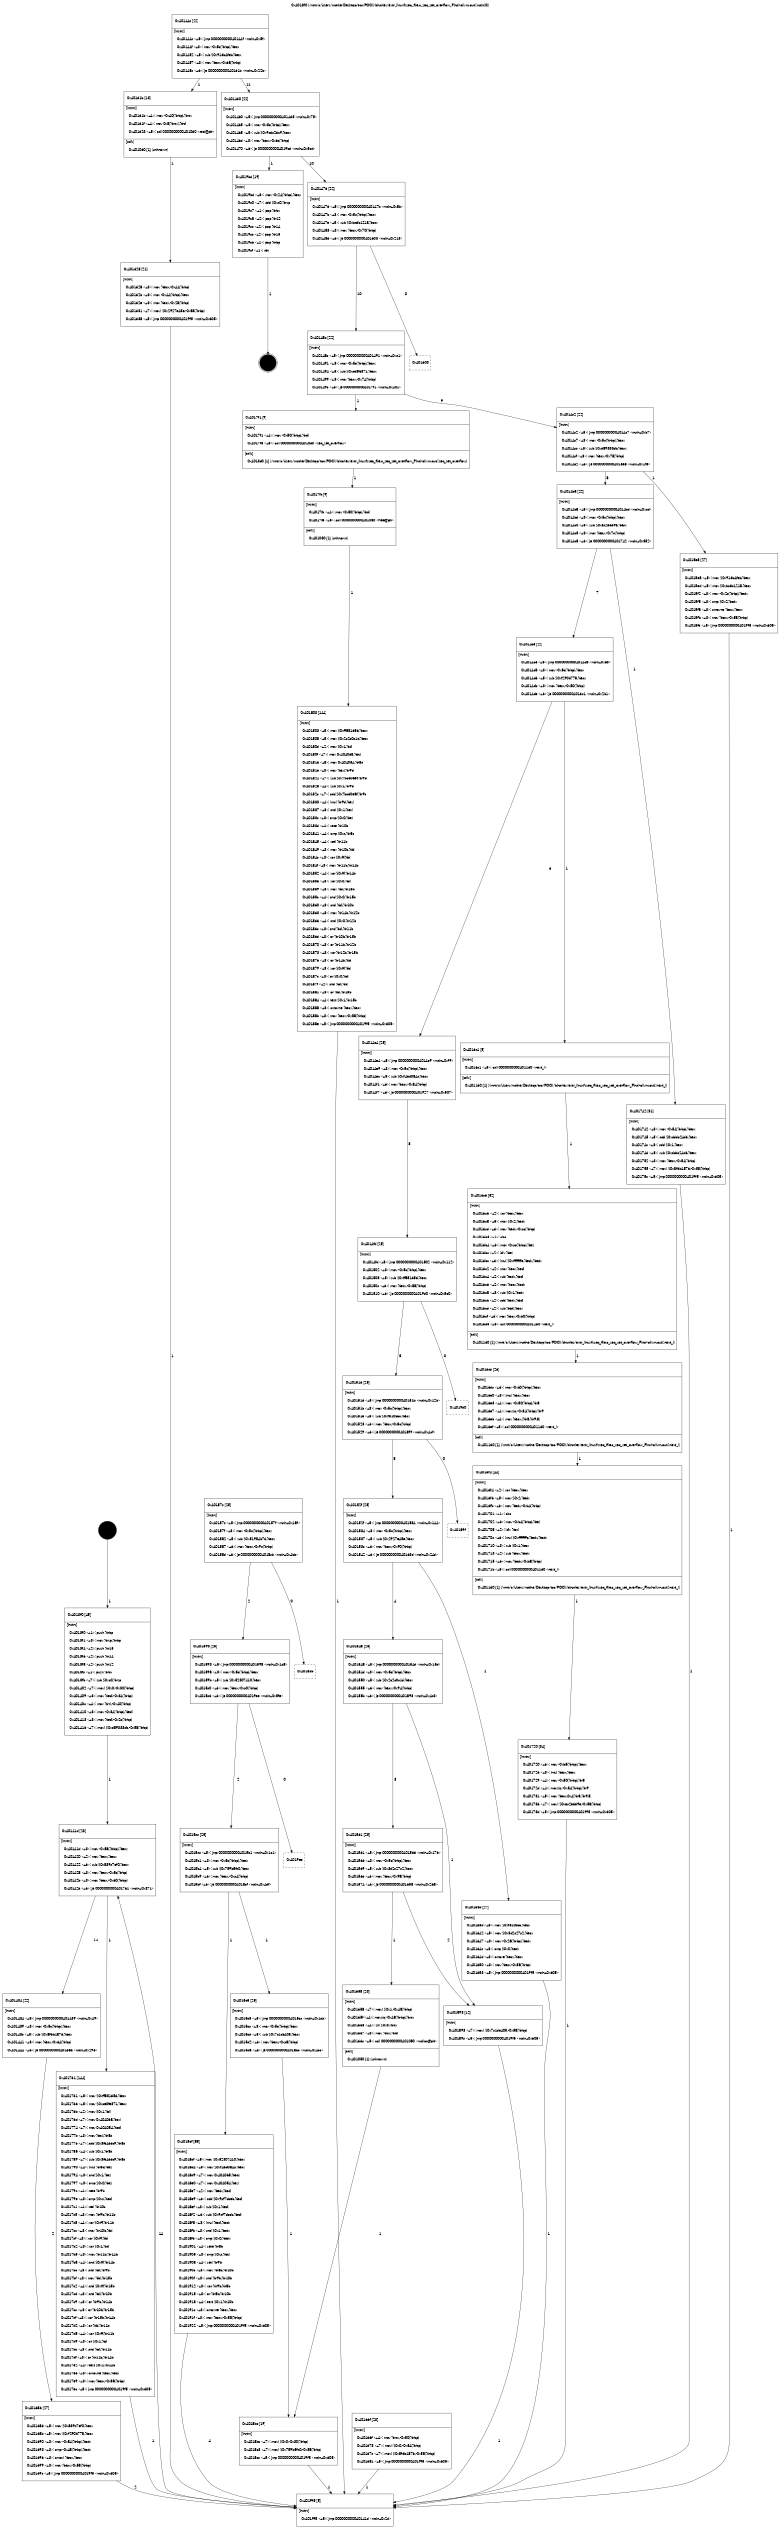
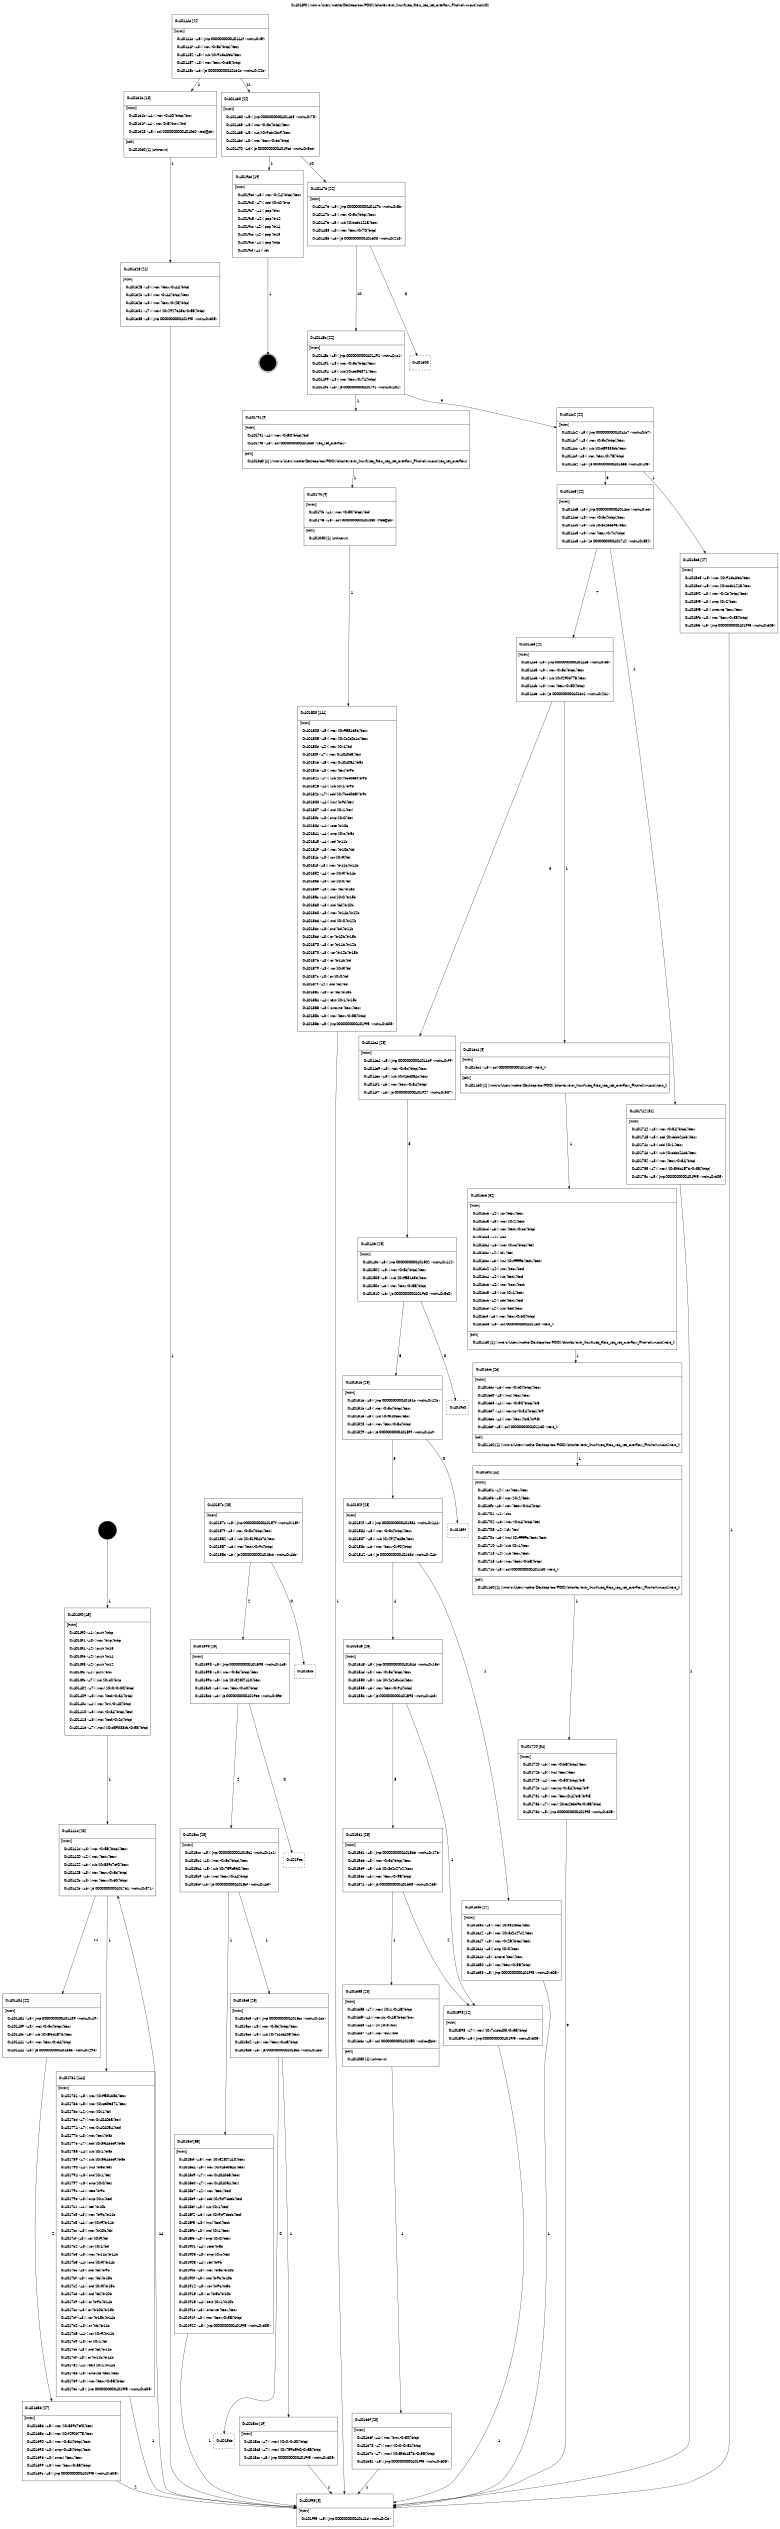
(567, 2026) -> (567, 2026)
(340, 2232) -> (396, 2239)
(209, 2441) -> (209, 2441)
none -> (224, 2441)
